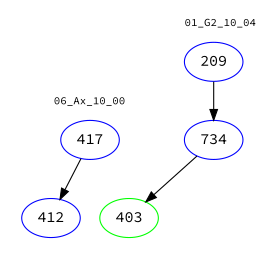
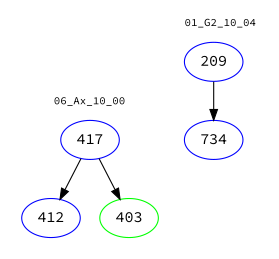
(175, 175) -> (107, 174)
